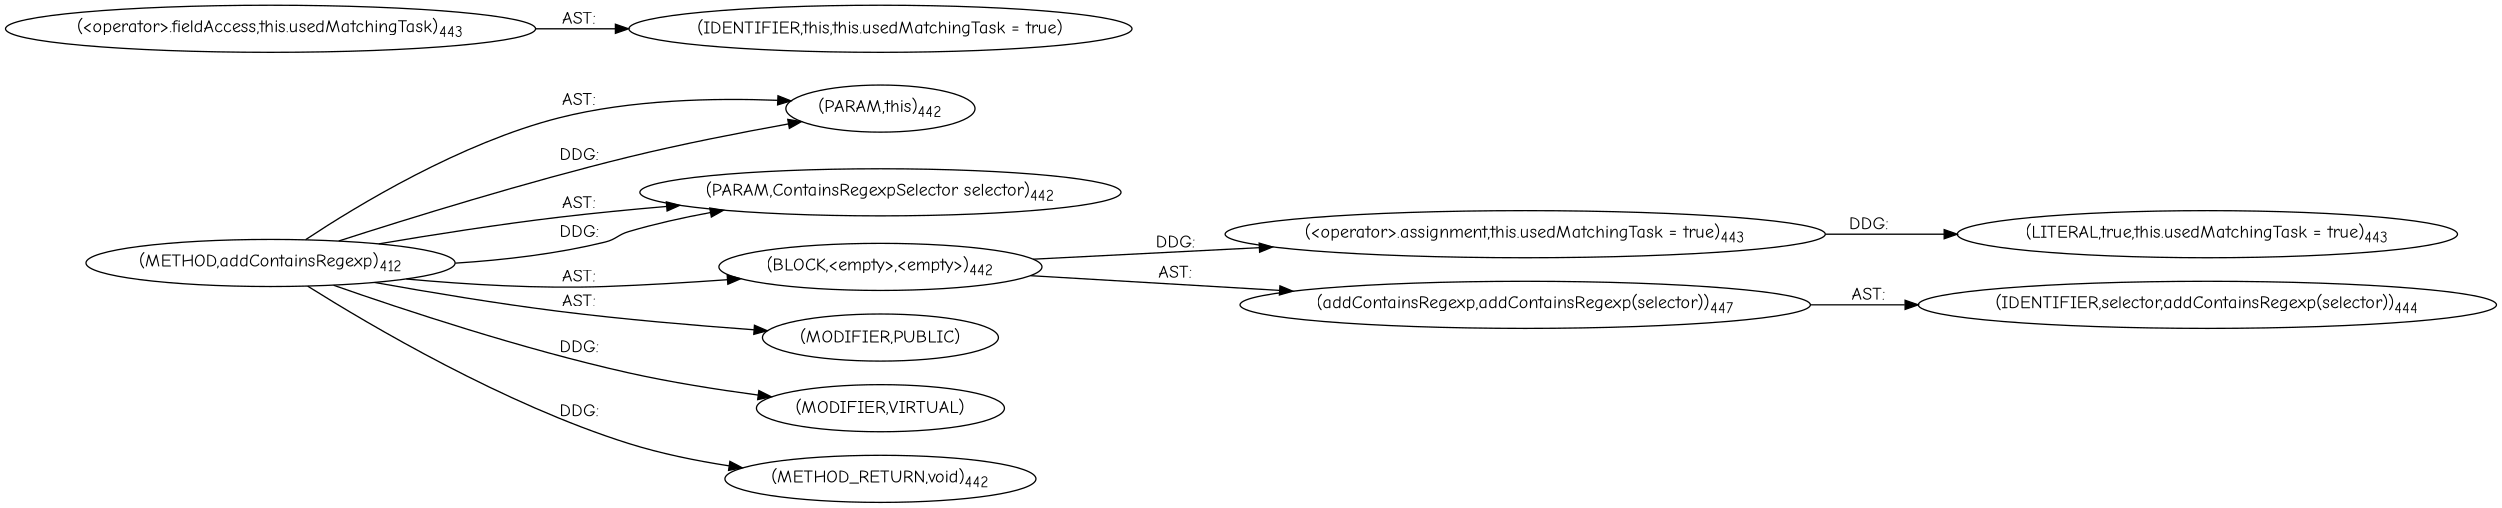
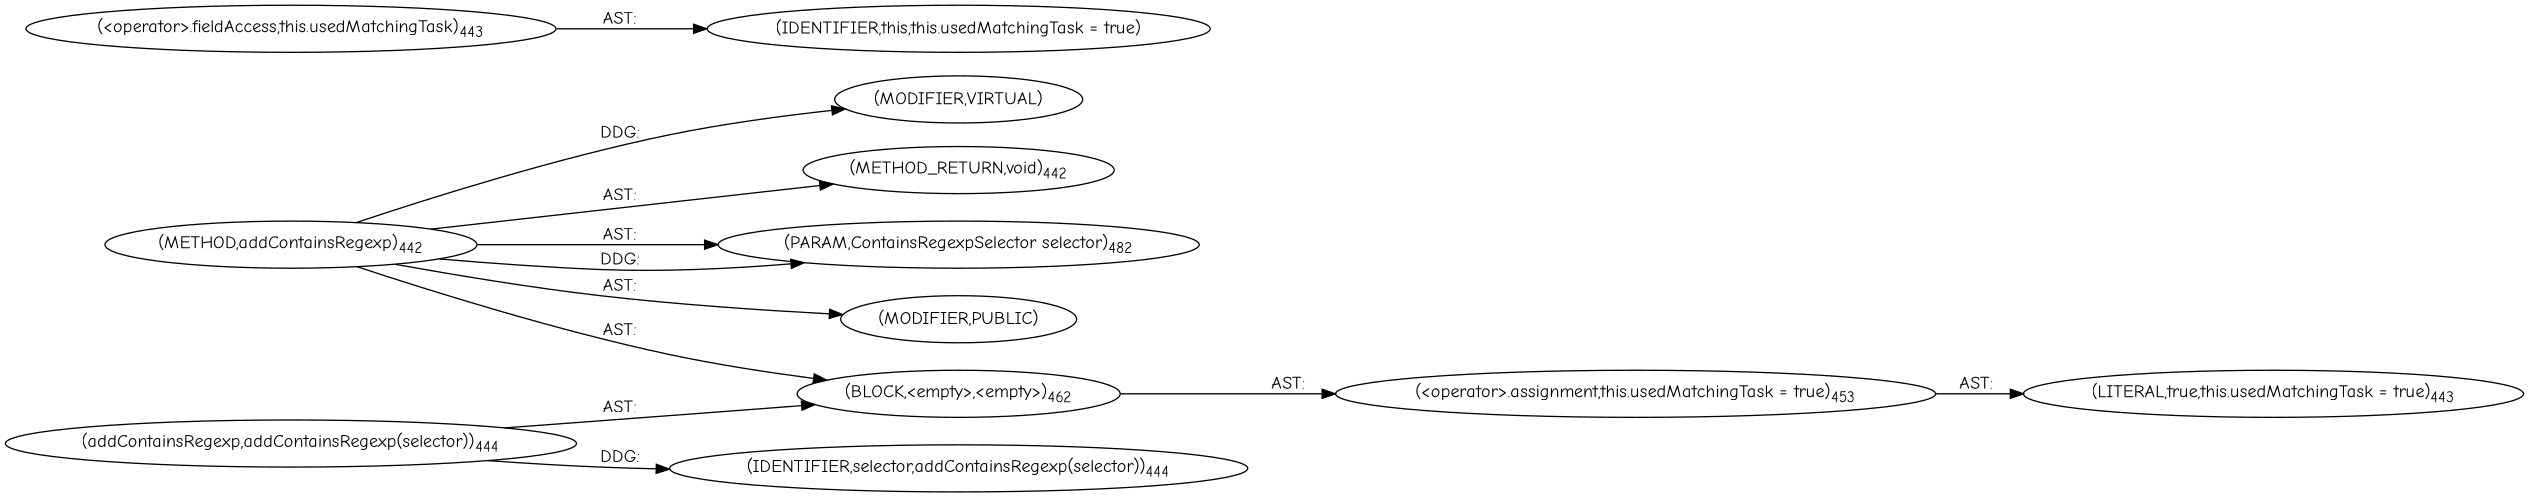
(880, 109) -> none
(1043, 190) -> (1121, 243)
(1872, 224) -> (1980, 384)
(1733, 232) -> (1844, 392)
(1179, 243) -> (1292, 384)
(391, 261) -> (411, 243)
(982, 265) -> (1060, 392)
(1155, 283) -> (653, 417)
(1872, 295) -> (623, 457)
(1722, 303) -> (488, 442)
(582, 411) -> (623, 196)
